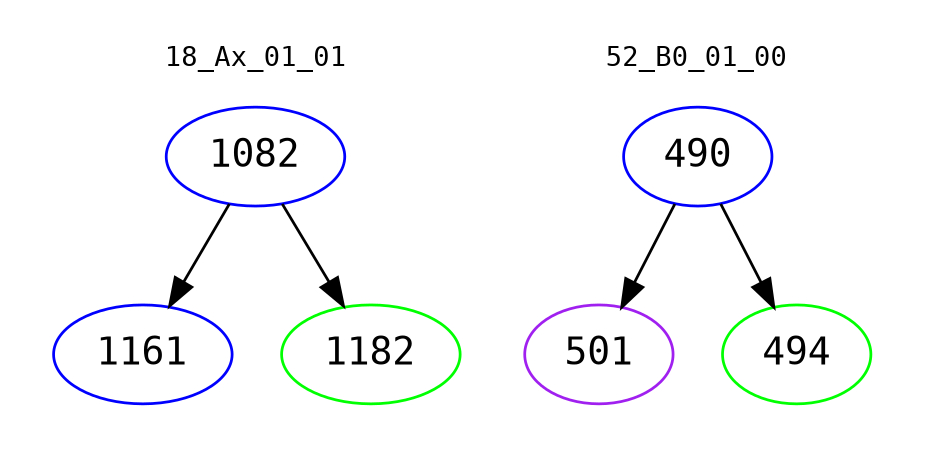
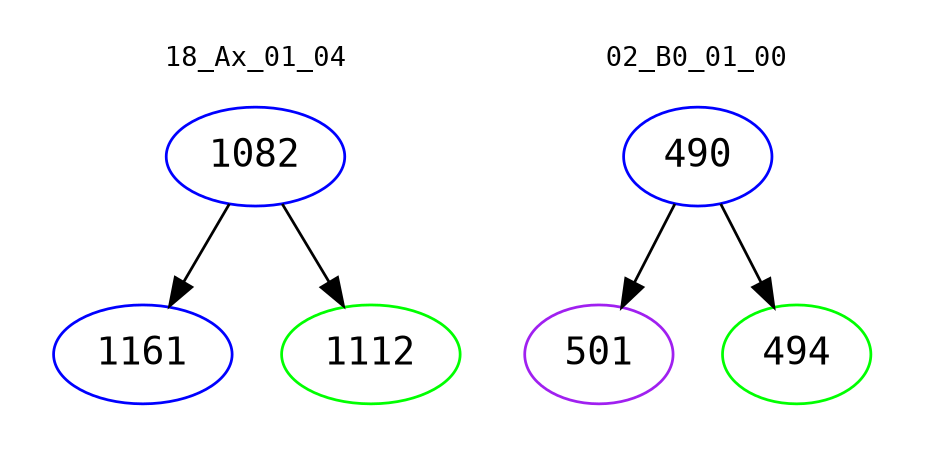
(257, 59) -> (257, 59)
(698, 59) -> (698, 59)
(371, 354) -> (371, 354)
